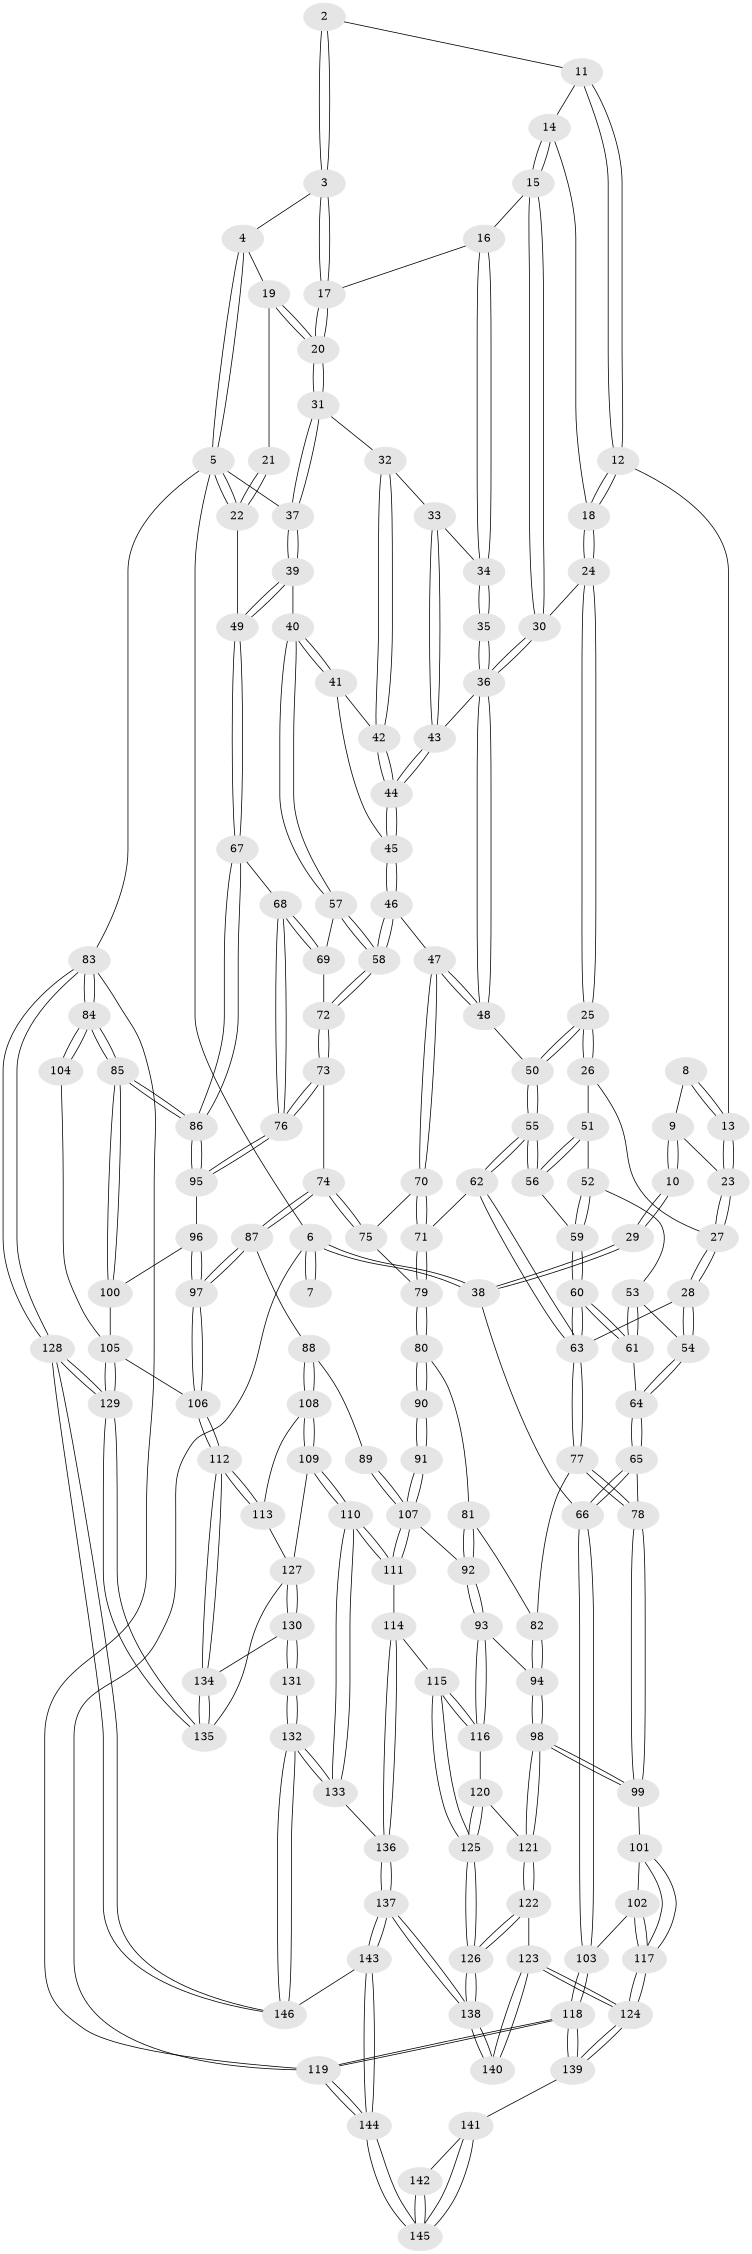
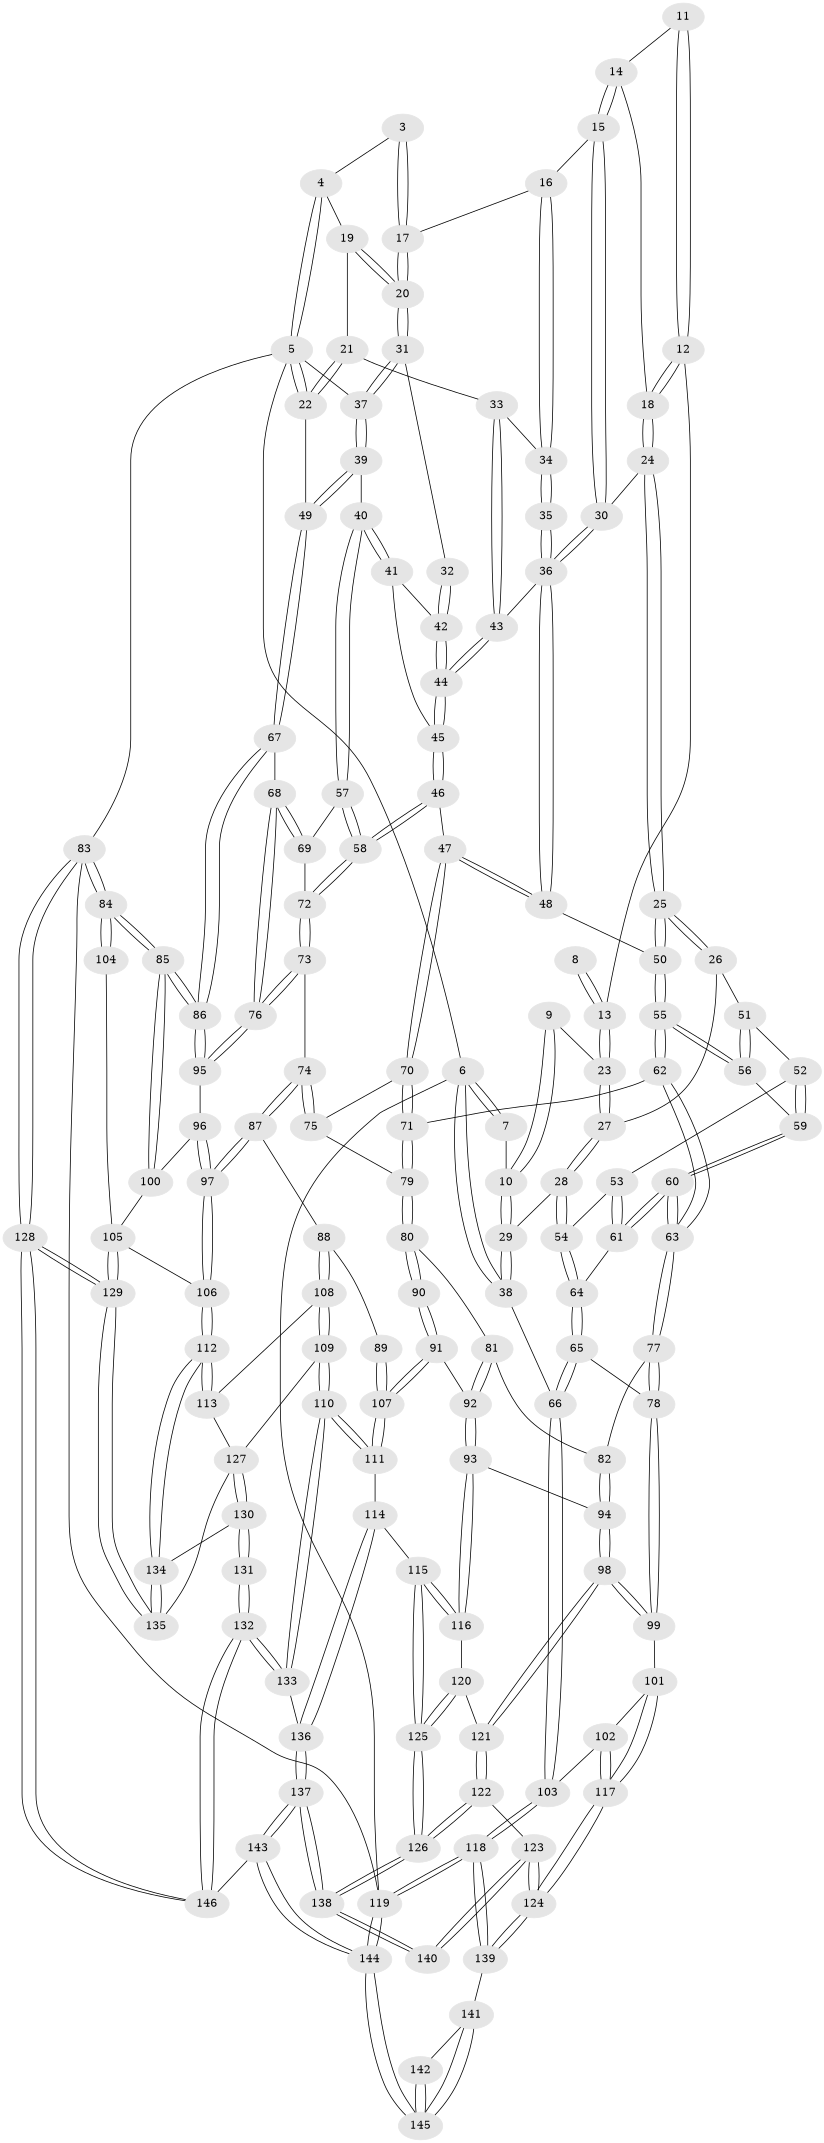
(325, 17) -> none
(410, 489) -> (420, 381)
(680, 1099) -> none
none -> (506, 1155)
(633, 1321) -> (534, 1210)
(439, 1543) -> (454, 1377)
